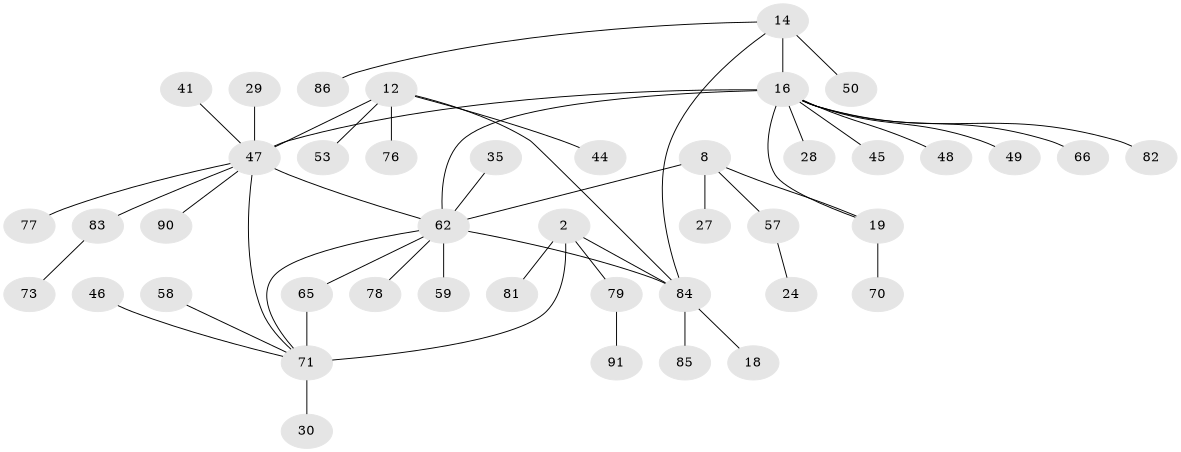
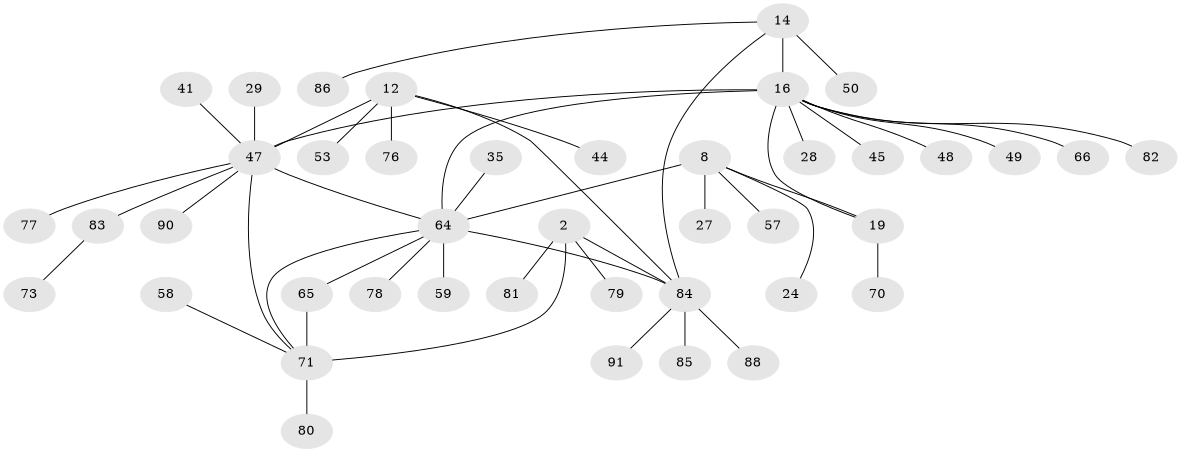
(444, 226) -> (444, 226)
(782, 260) -> (800, 203)
(98, 294) -> none
(617, 329) -> (651, 329)
(753, 363) -> (753, 363)
(307, 431) -> (307, 431)
